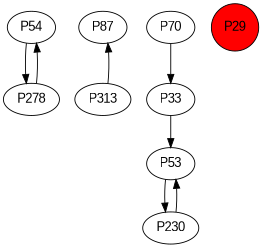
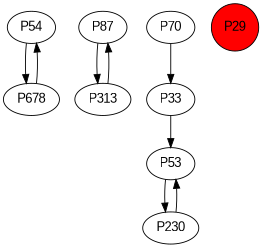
none -> (97, 59)
(31, 99) -> (31, 99)
